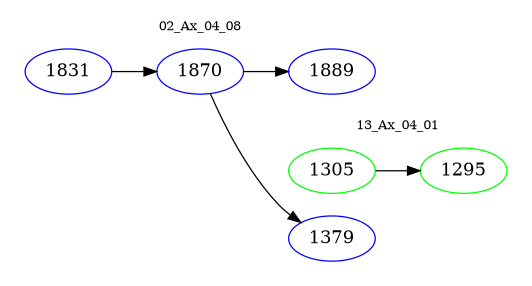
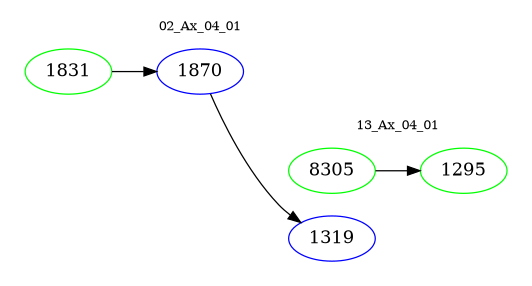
(200, 27) -> (200, 27)
(68, 72) -> (68, 72)
(332, 72) -> none
(332, 171) -> (332, 171)
(332, 239) -> (332, 239)
